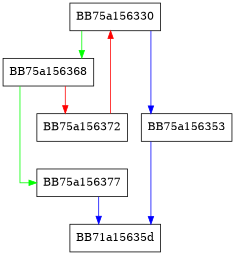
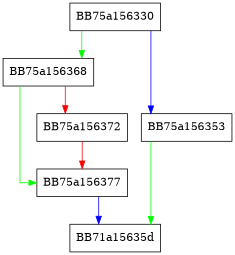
(111, 76) -> (82, 151)
(151, 179) -> (151, 179)
